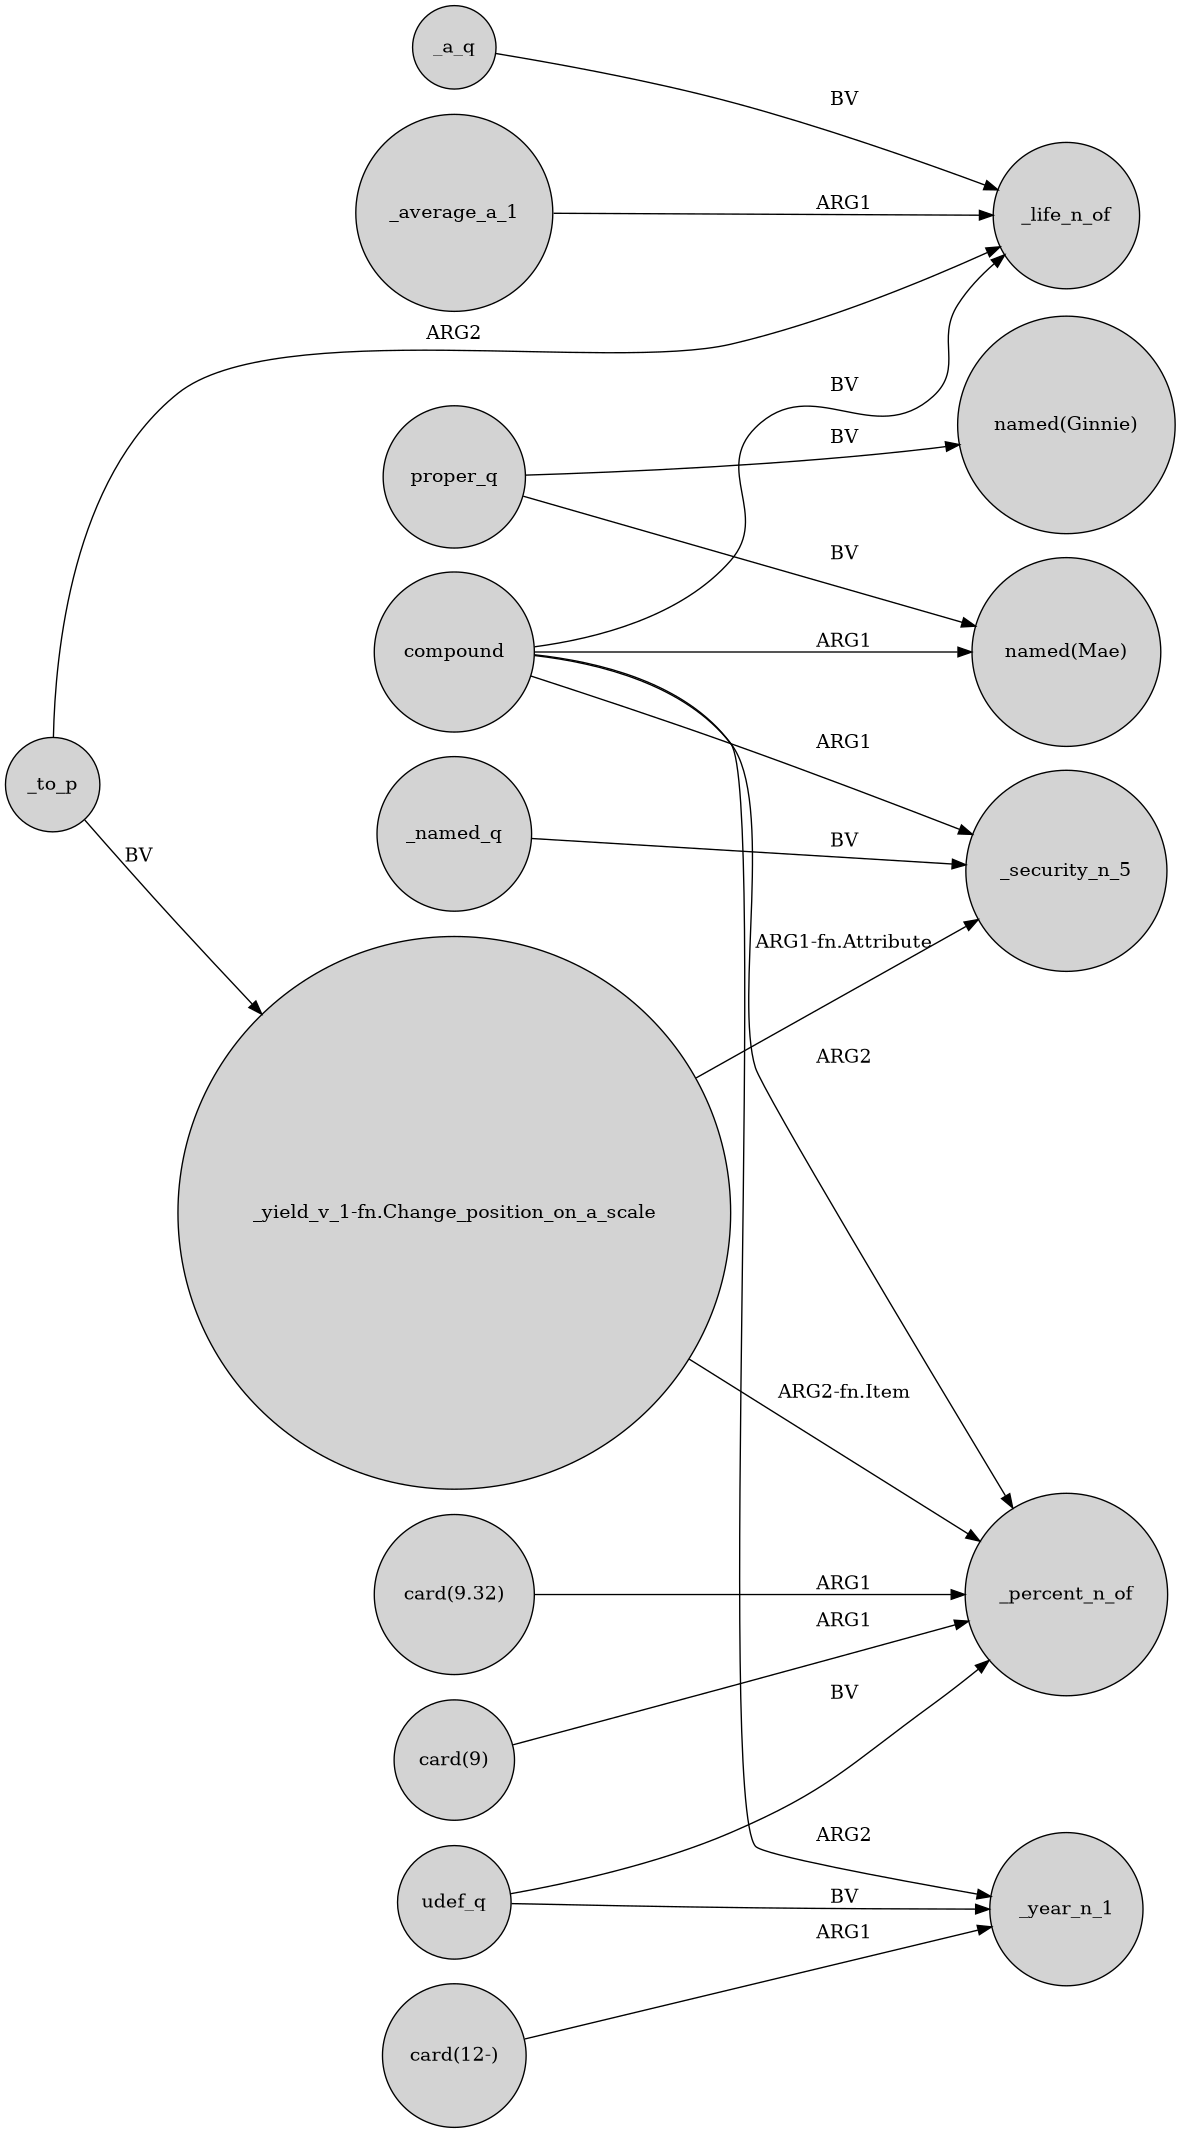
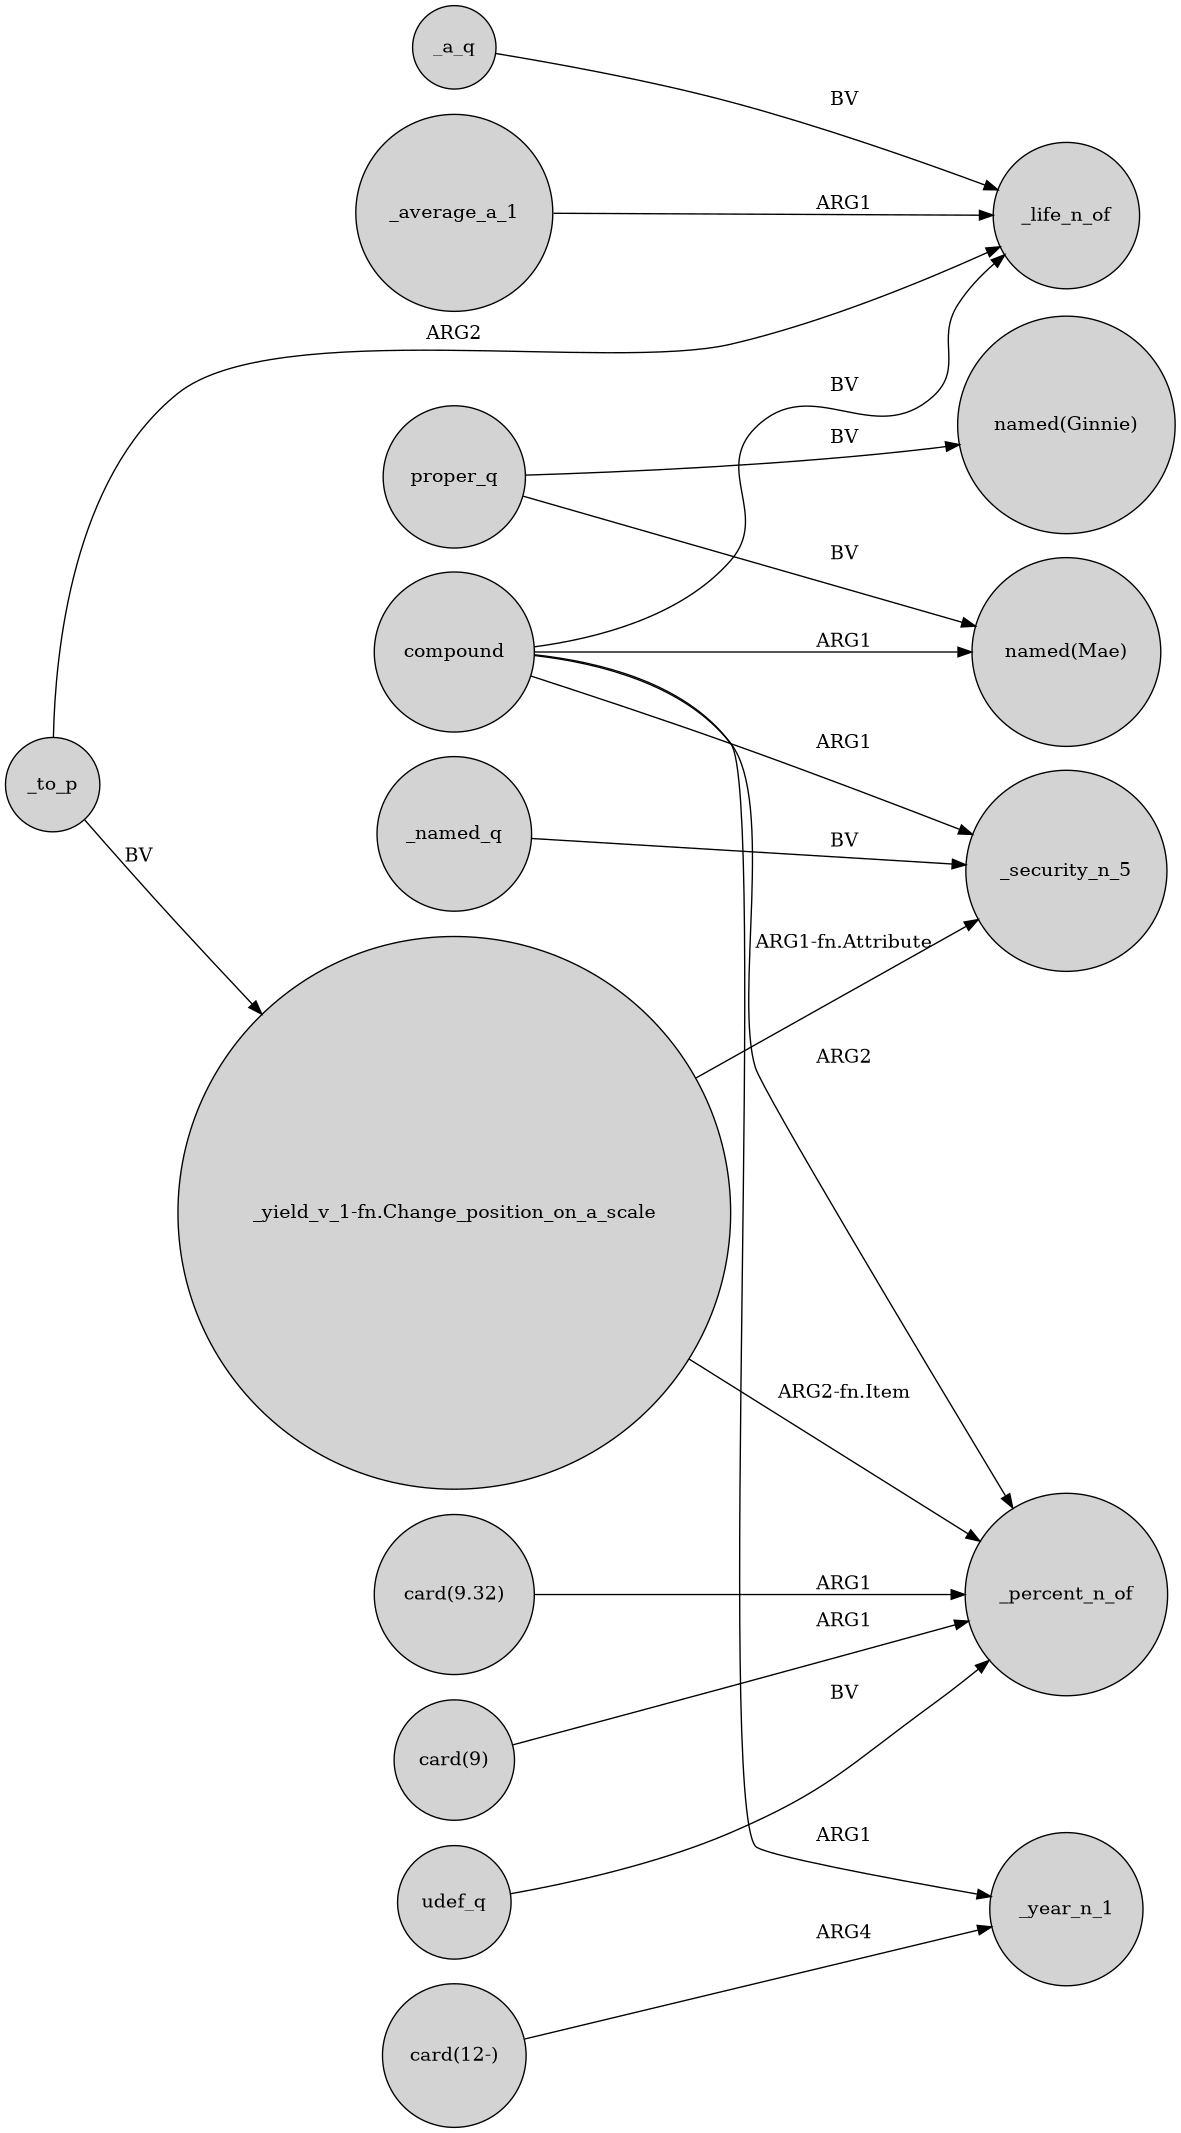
(844, 1836) -> (844, 1836)
(743, 1908) -> none
(844, 1933) -> (844, 1933)
